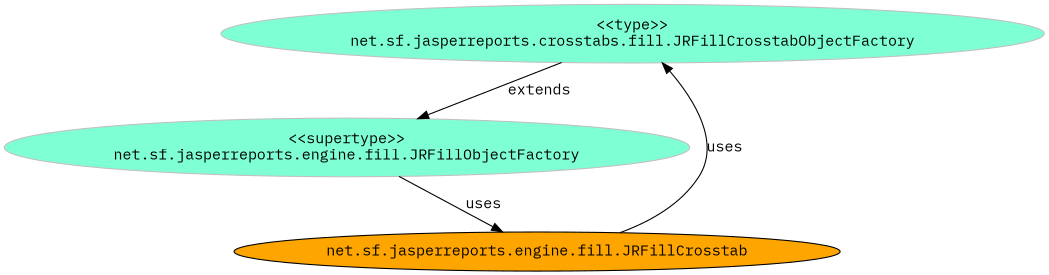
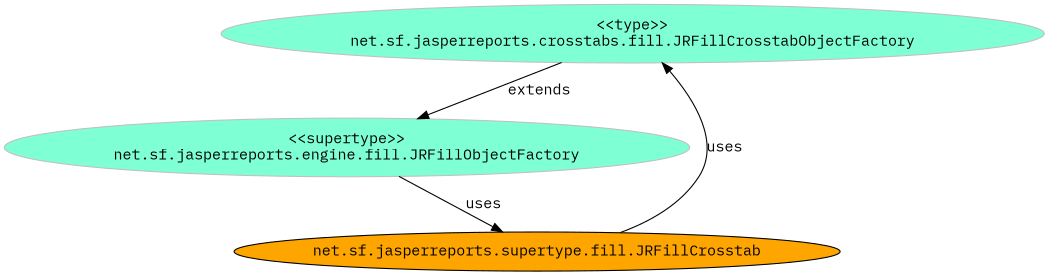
(537, 252) -> (537, 252)
